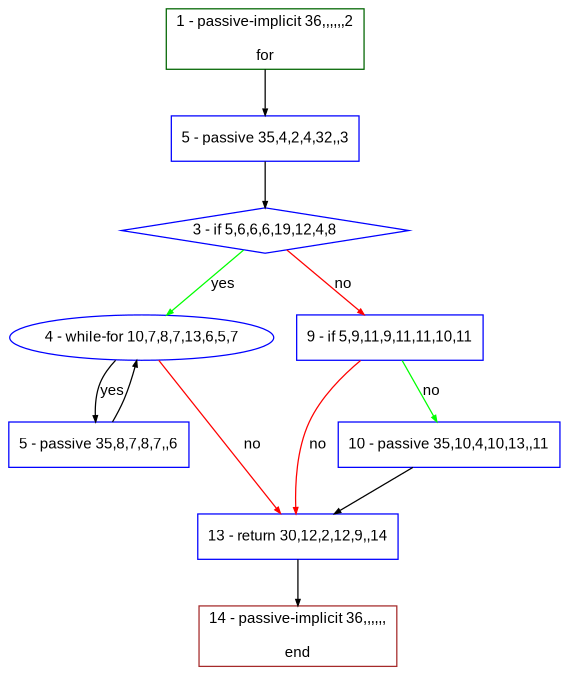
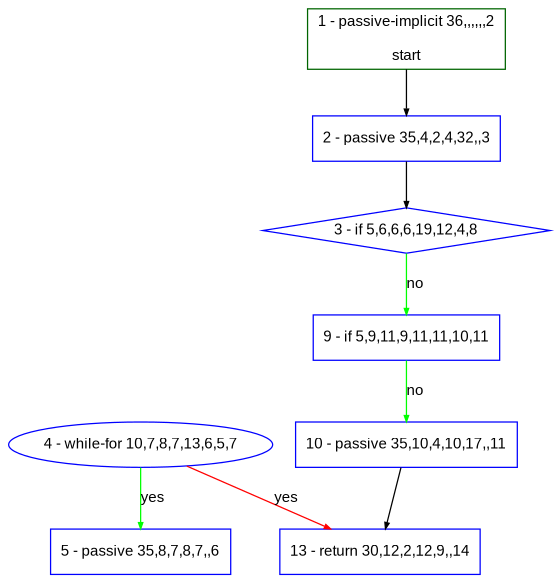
(265, 39) -> (406, 39)
(265, 139) -> (406, 139)
(208, 280) -> none
(323, 280) -> (406, 281)
(99, 386) -> (141, 495)
(126, 395) -> none
(308, 425) -> none
(253, 445) -> (286, 498)
(449, 445) -> (406, 445)
(298, 636) -> none
